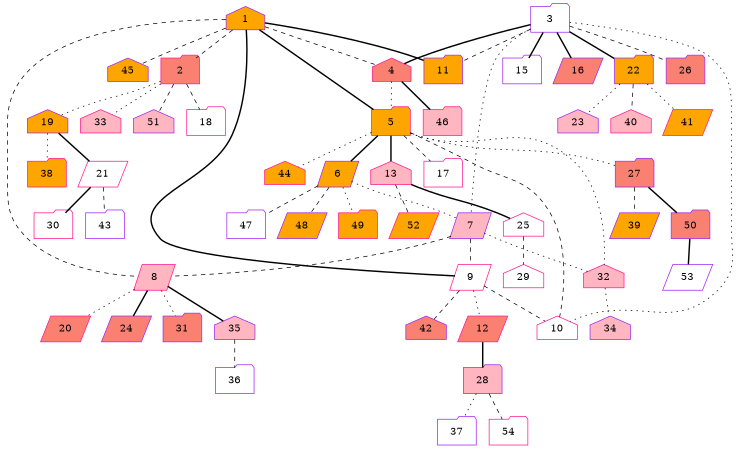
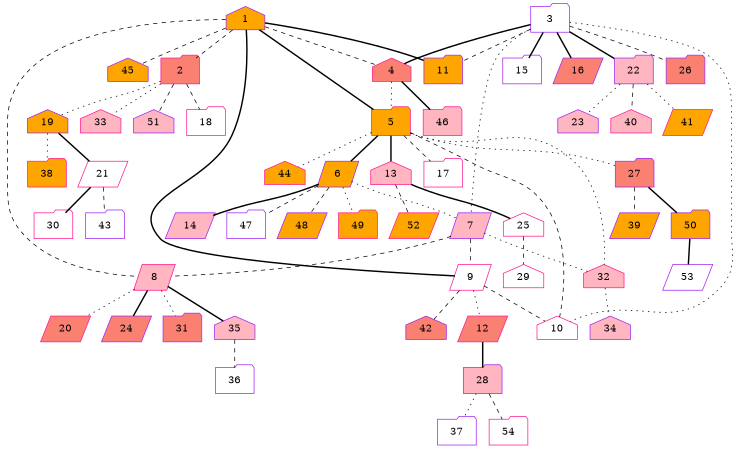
(634, 71) -> (634, 71)
none -> (190, 226)
(691, 226) -> (691, 226)
